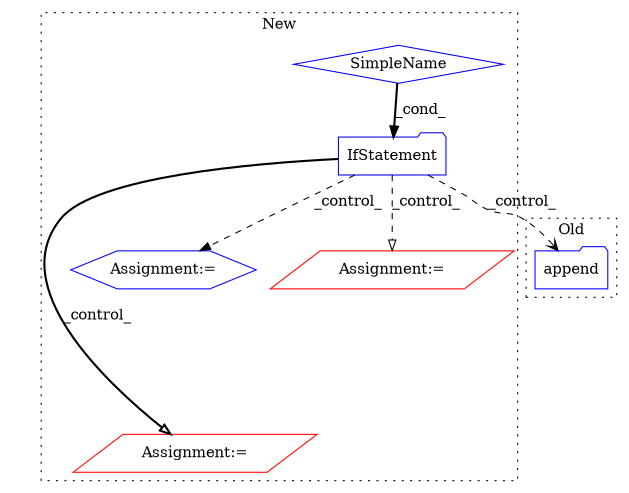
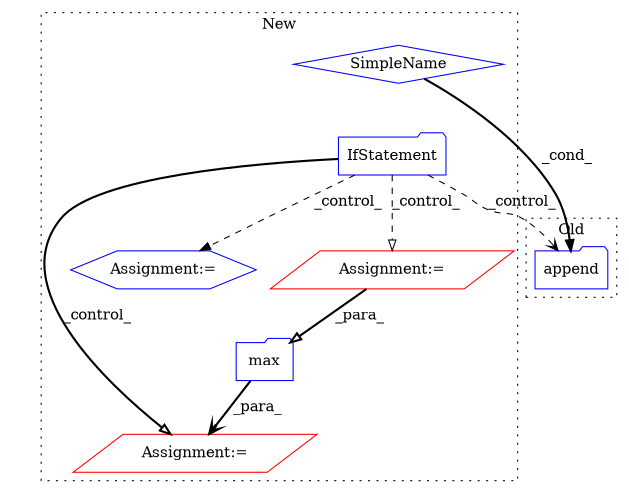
(396, 105) -> (511, 141)
none -> (265, 362)
